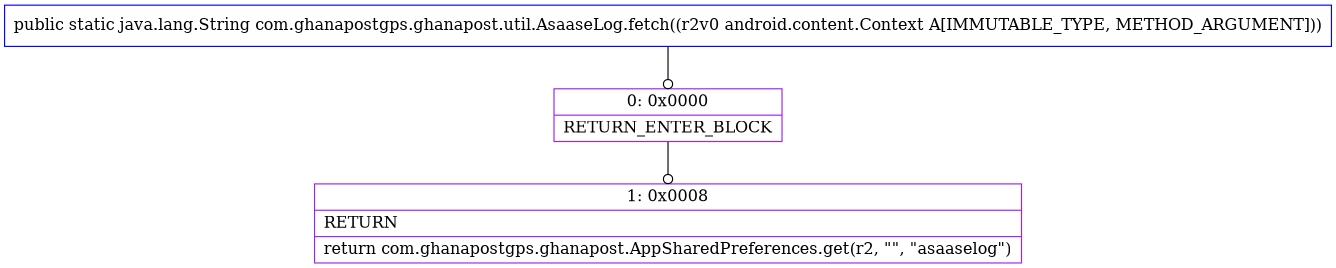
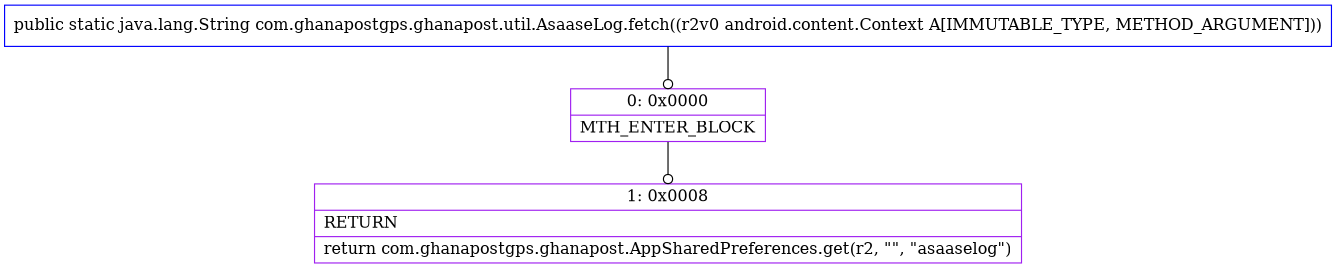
(668, 128) -> (668, 128)
